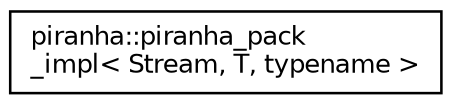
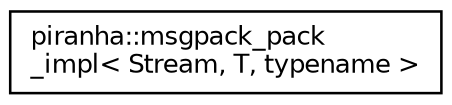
(226, 52) -> (226, 52)
